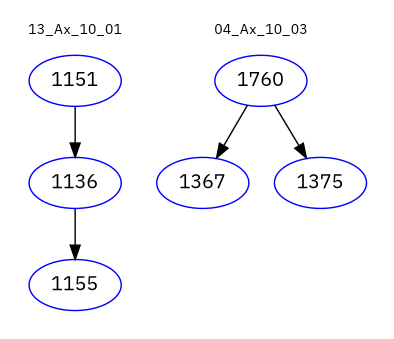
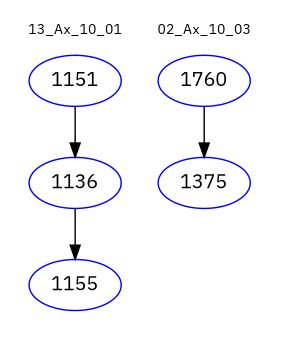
(262, 30) -> (205, 30)
(203, 183) -> none
